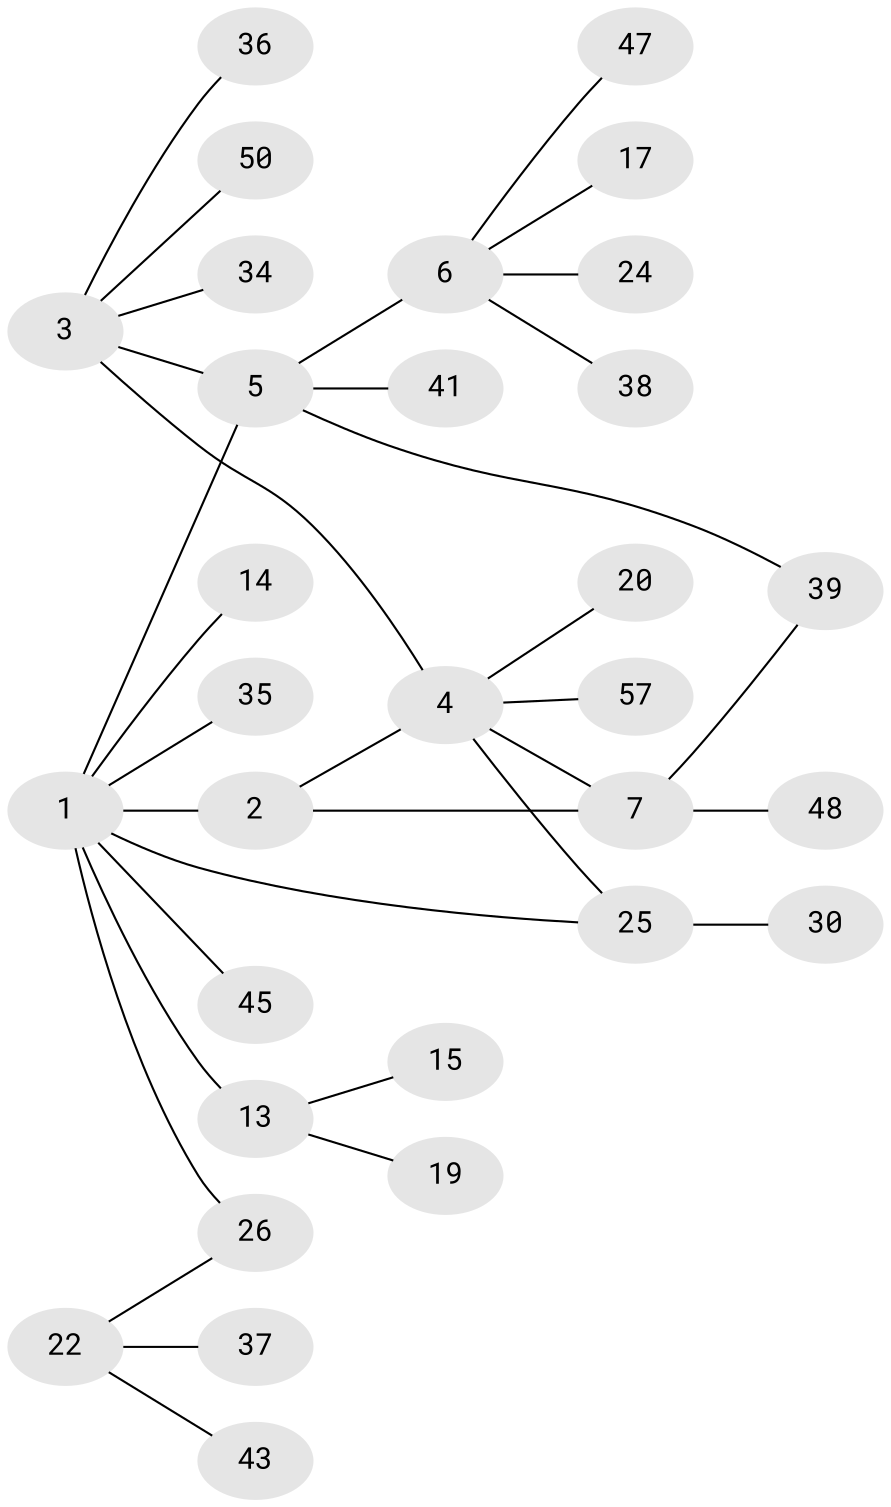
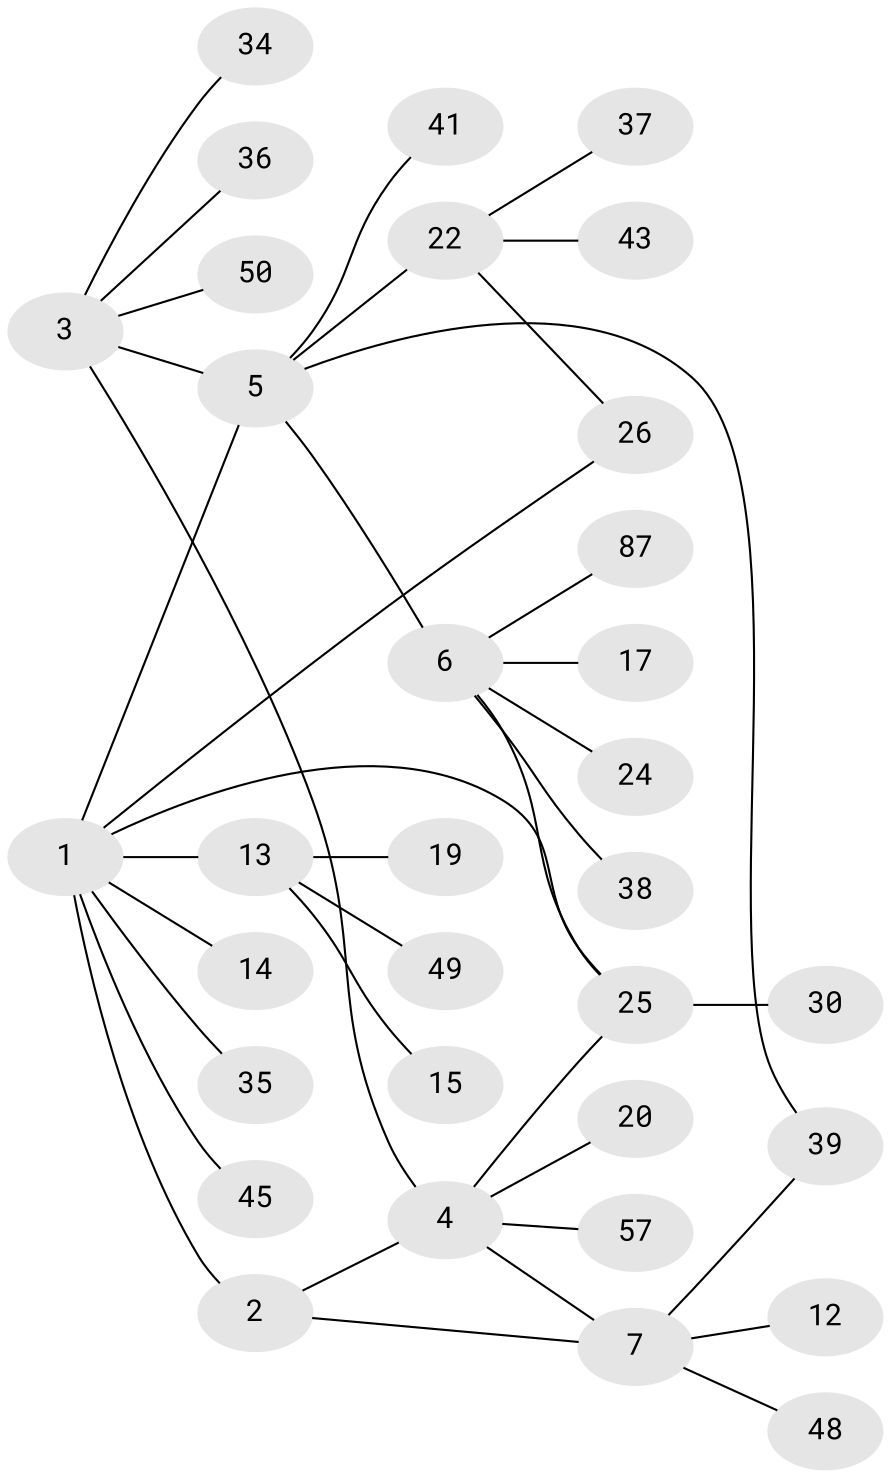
(635, 46) -> (635, 549)
none -> (350, 315)
none -> (532, 805)
none -> (445, 971)
none -> (825, 1317)
